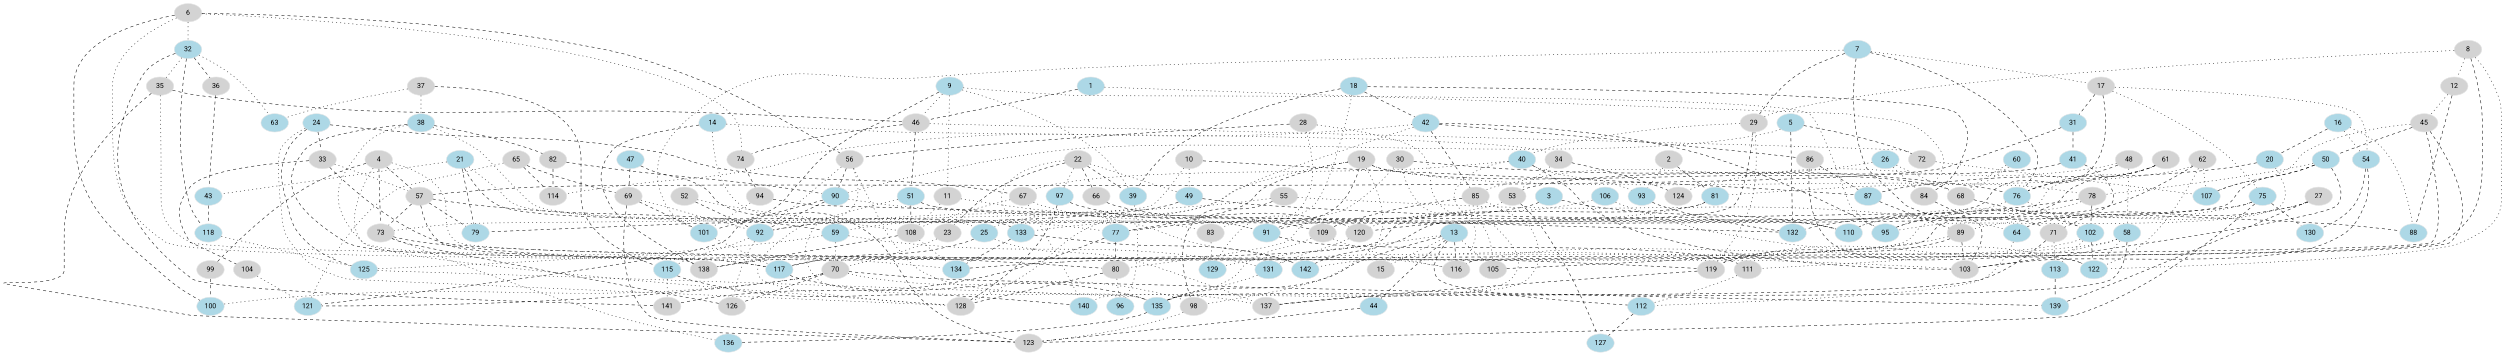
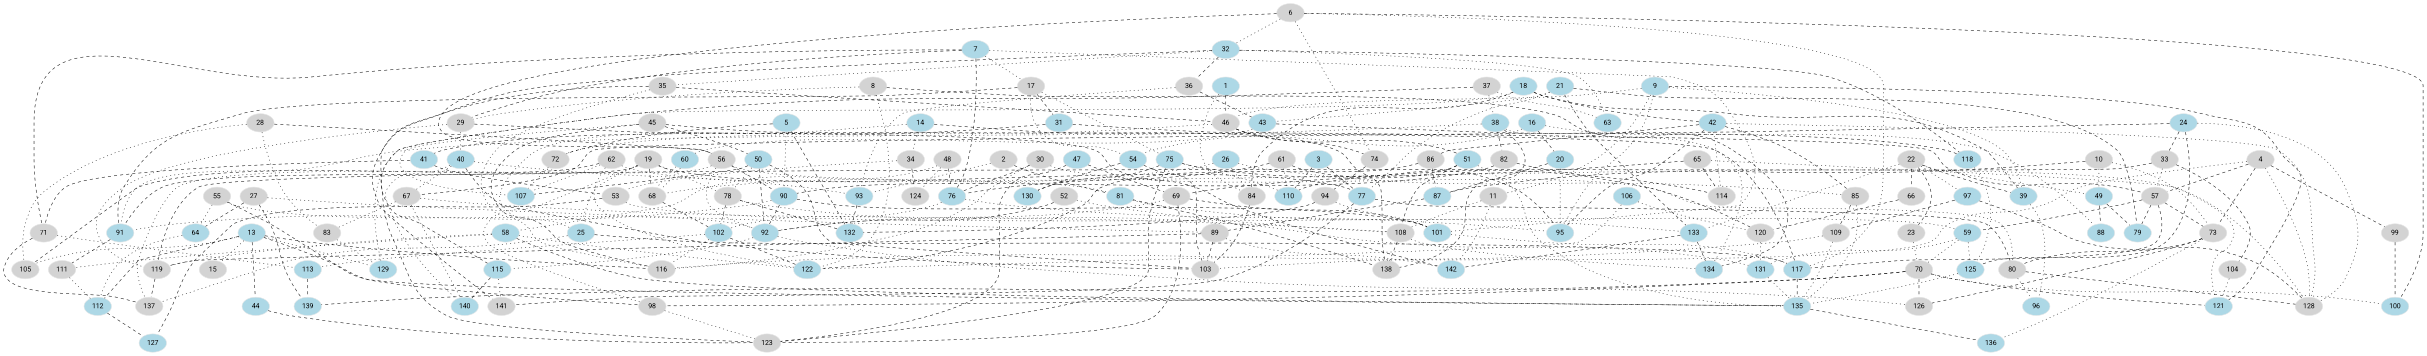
(2454, 86) -> none
none -> (996, 102)
none -> (1086, 143)
(1016, 283) -> (1317, 297)
